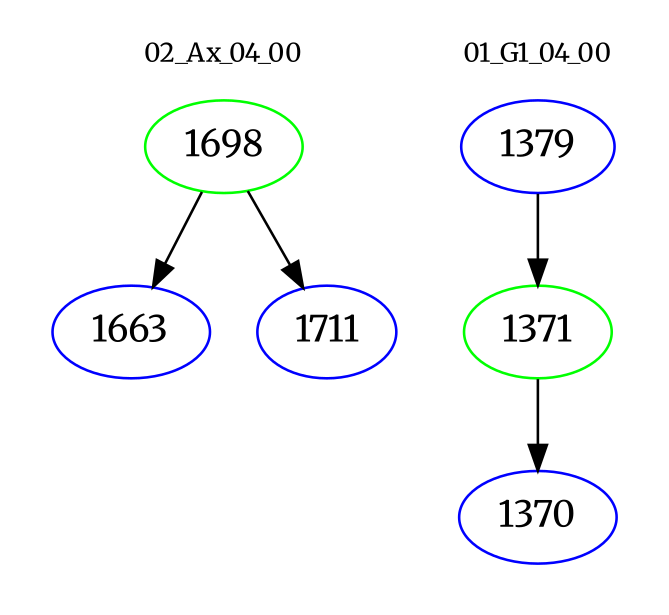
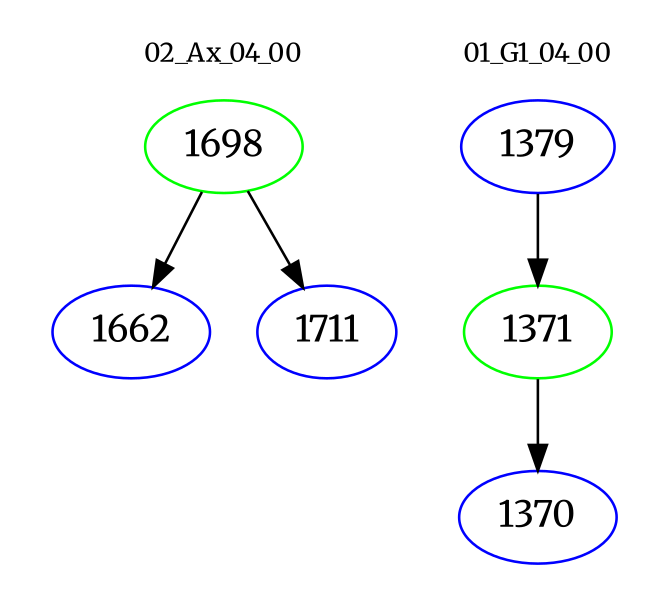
(131, 332) -> (131, 332)
